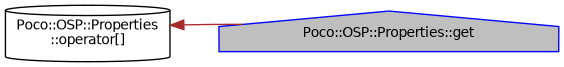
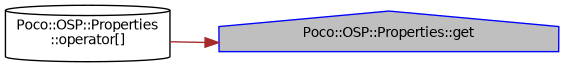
(213, 24) -> (188, 42)
